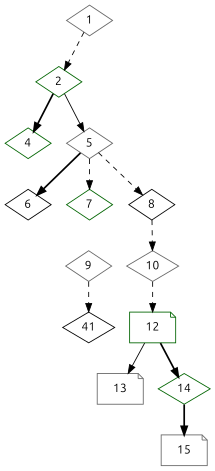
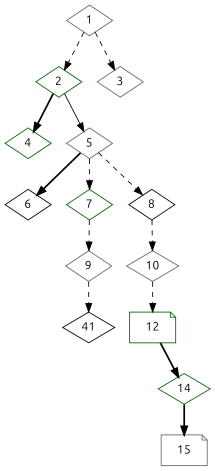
none -> (120, 82)
none -> (89, 231)
(120, 389) -> none
